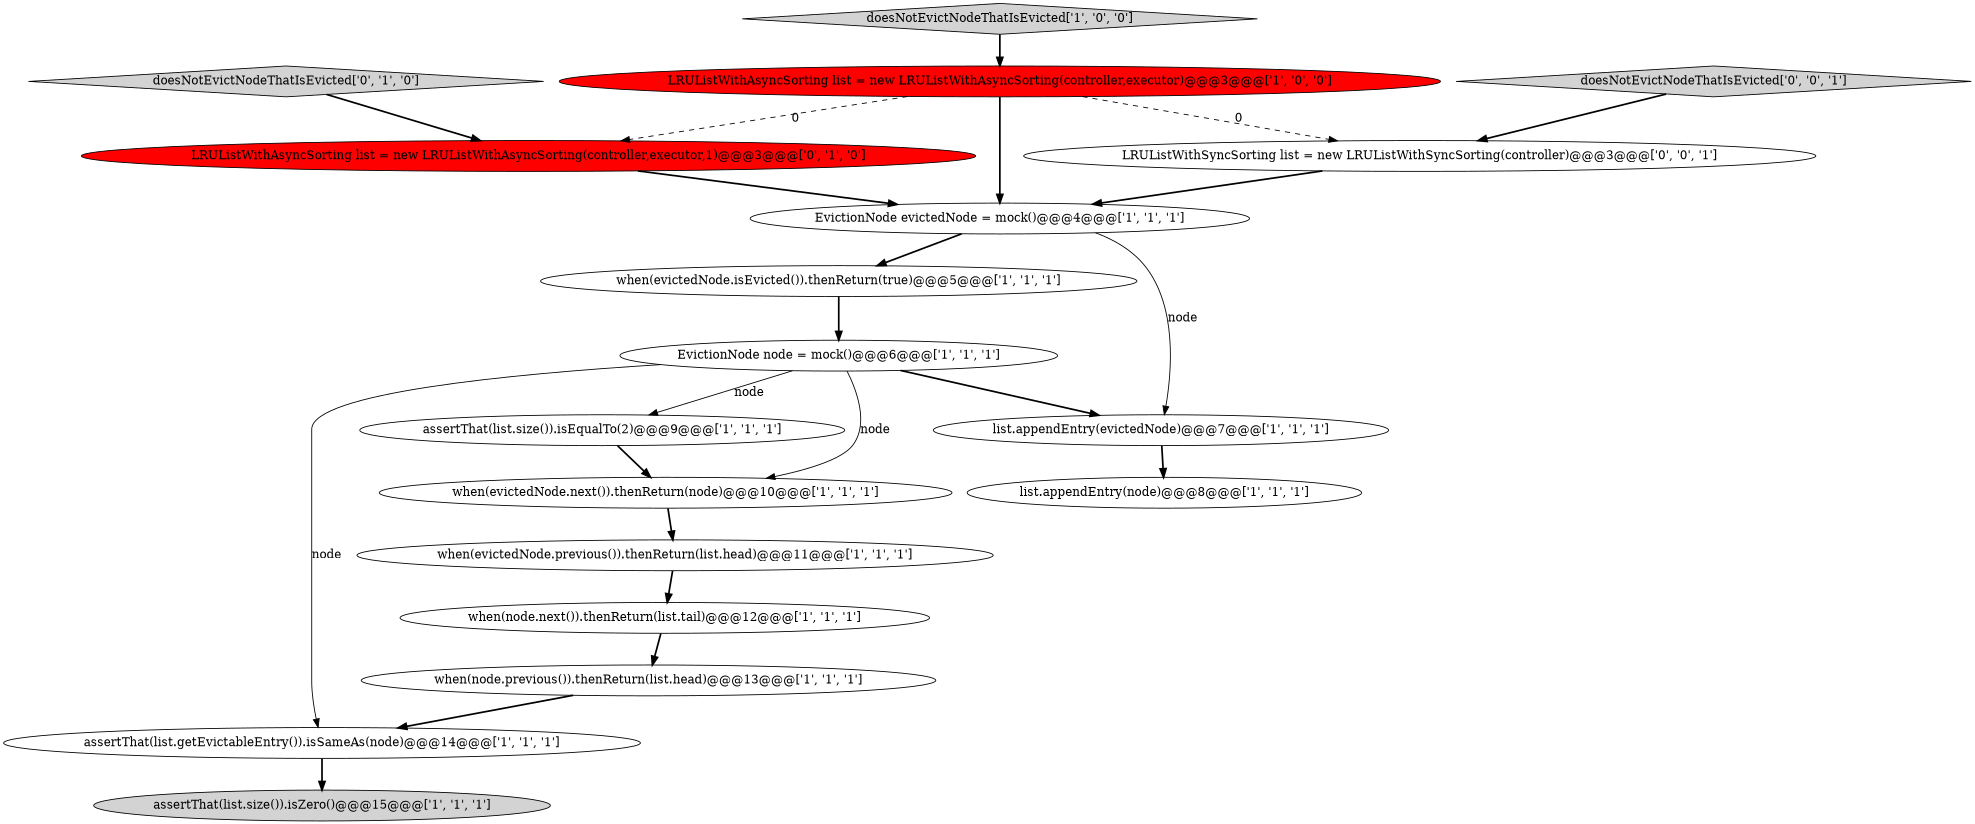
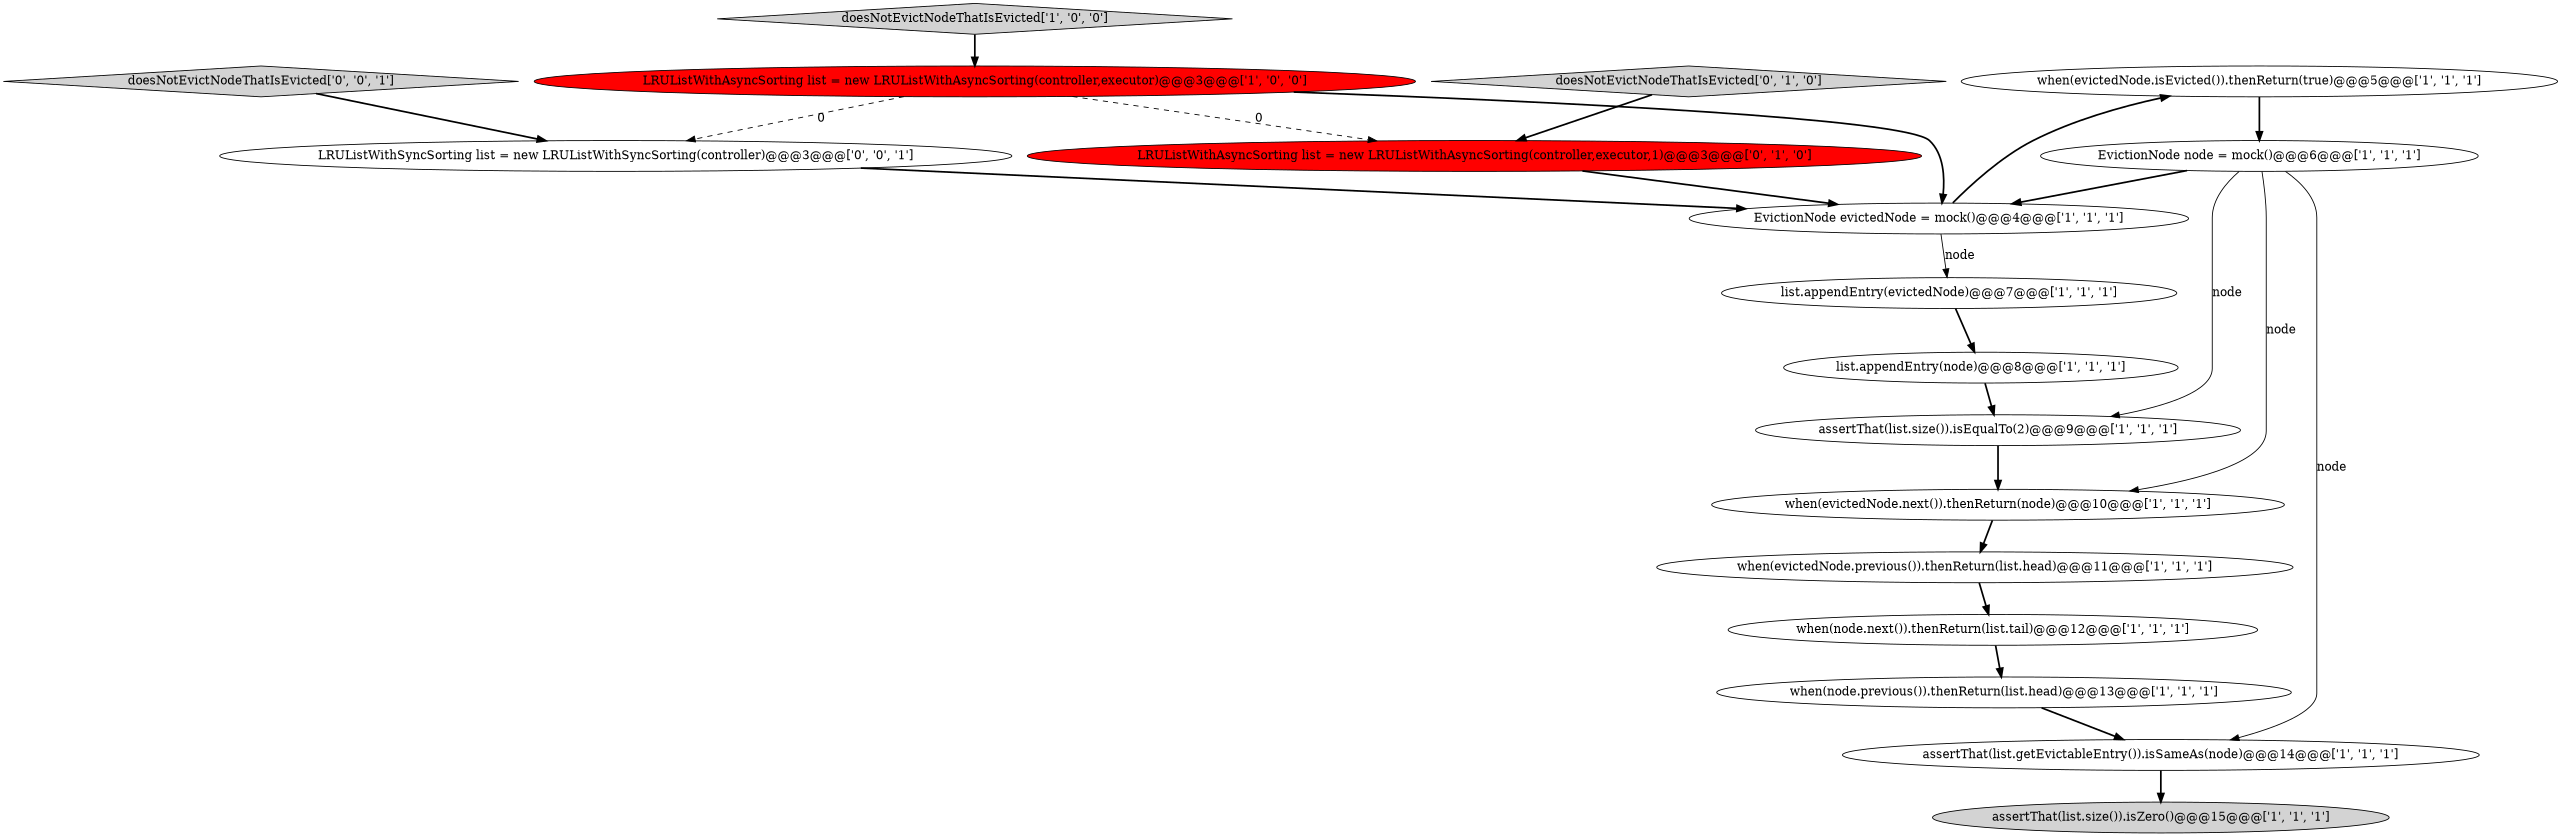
(995, 392) -> (2104, 186)
none -> (1988, 395)
